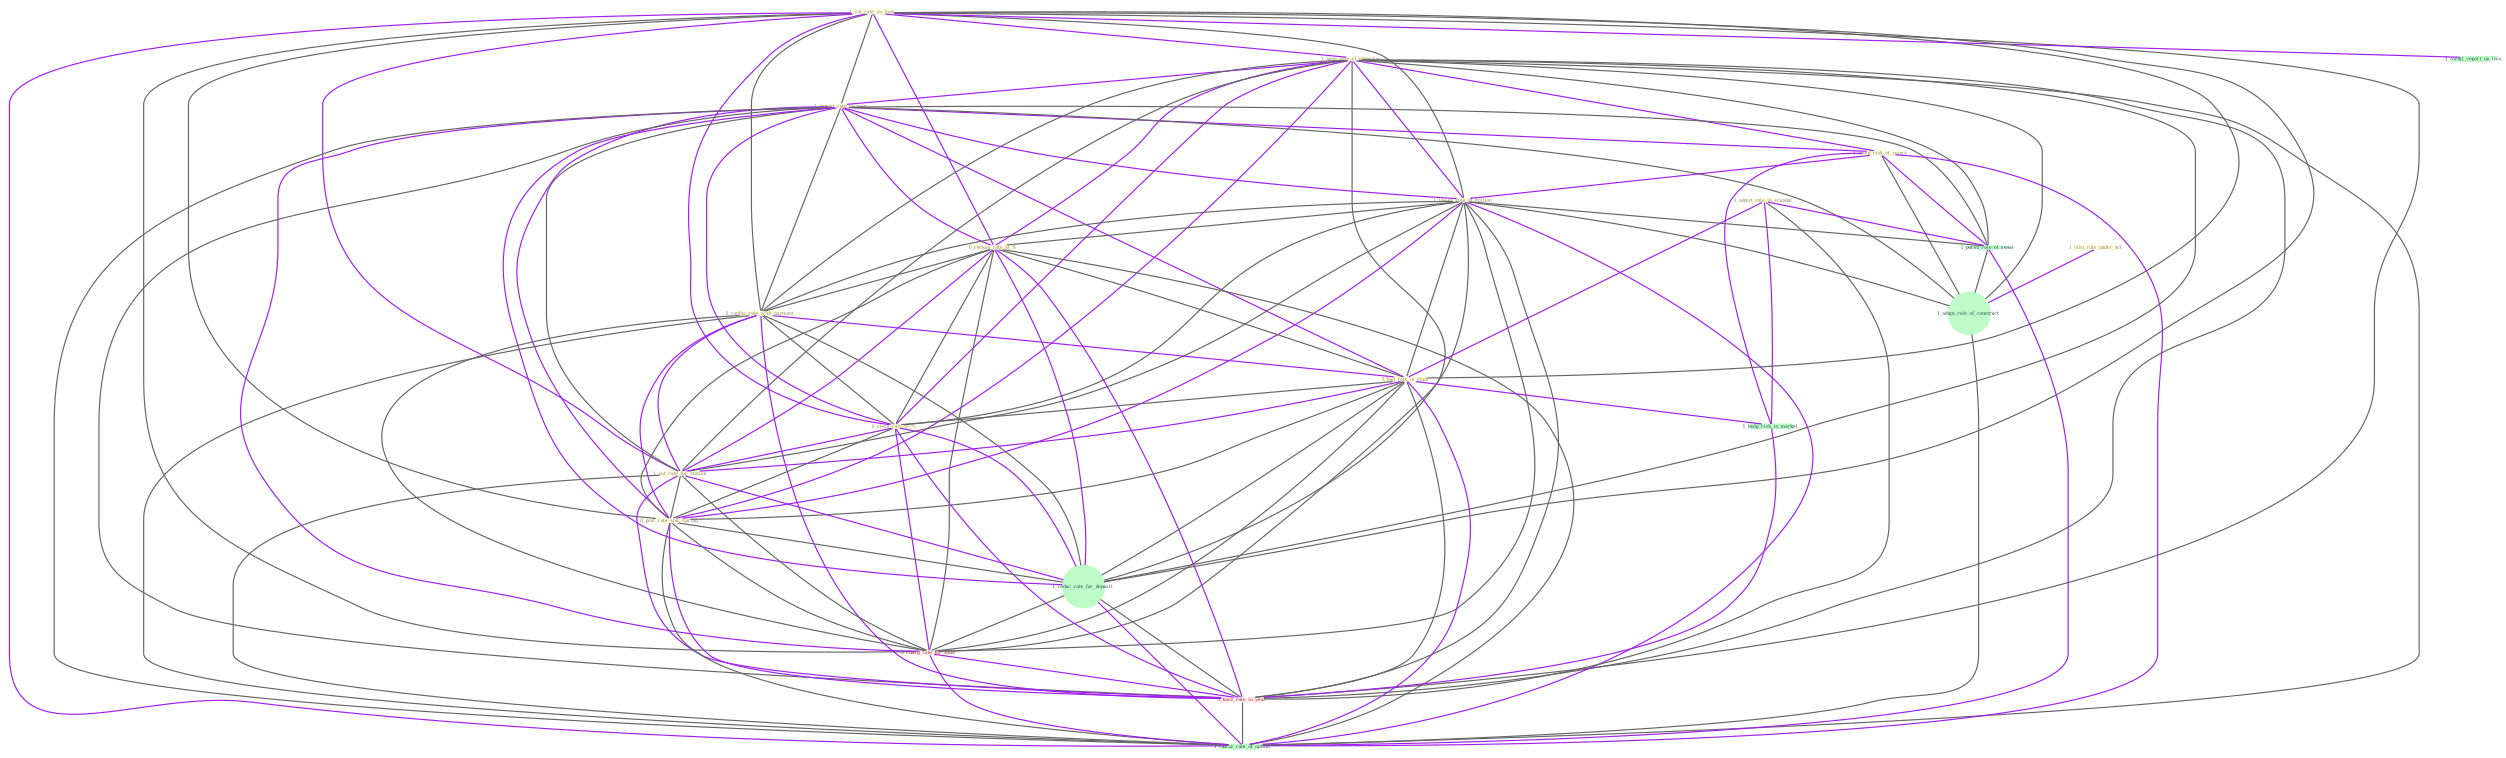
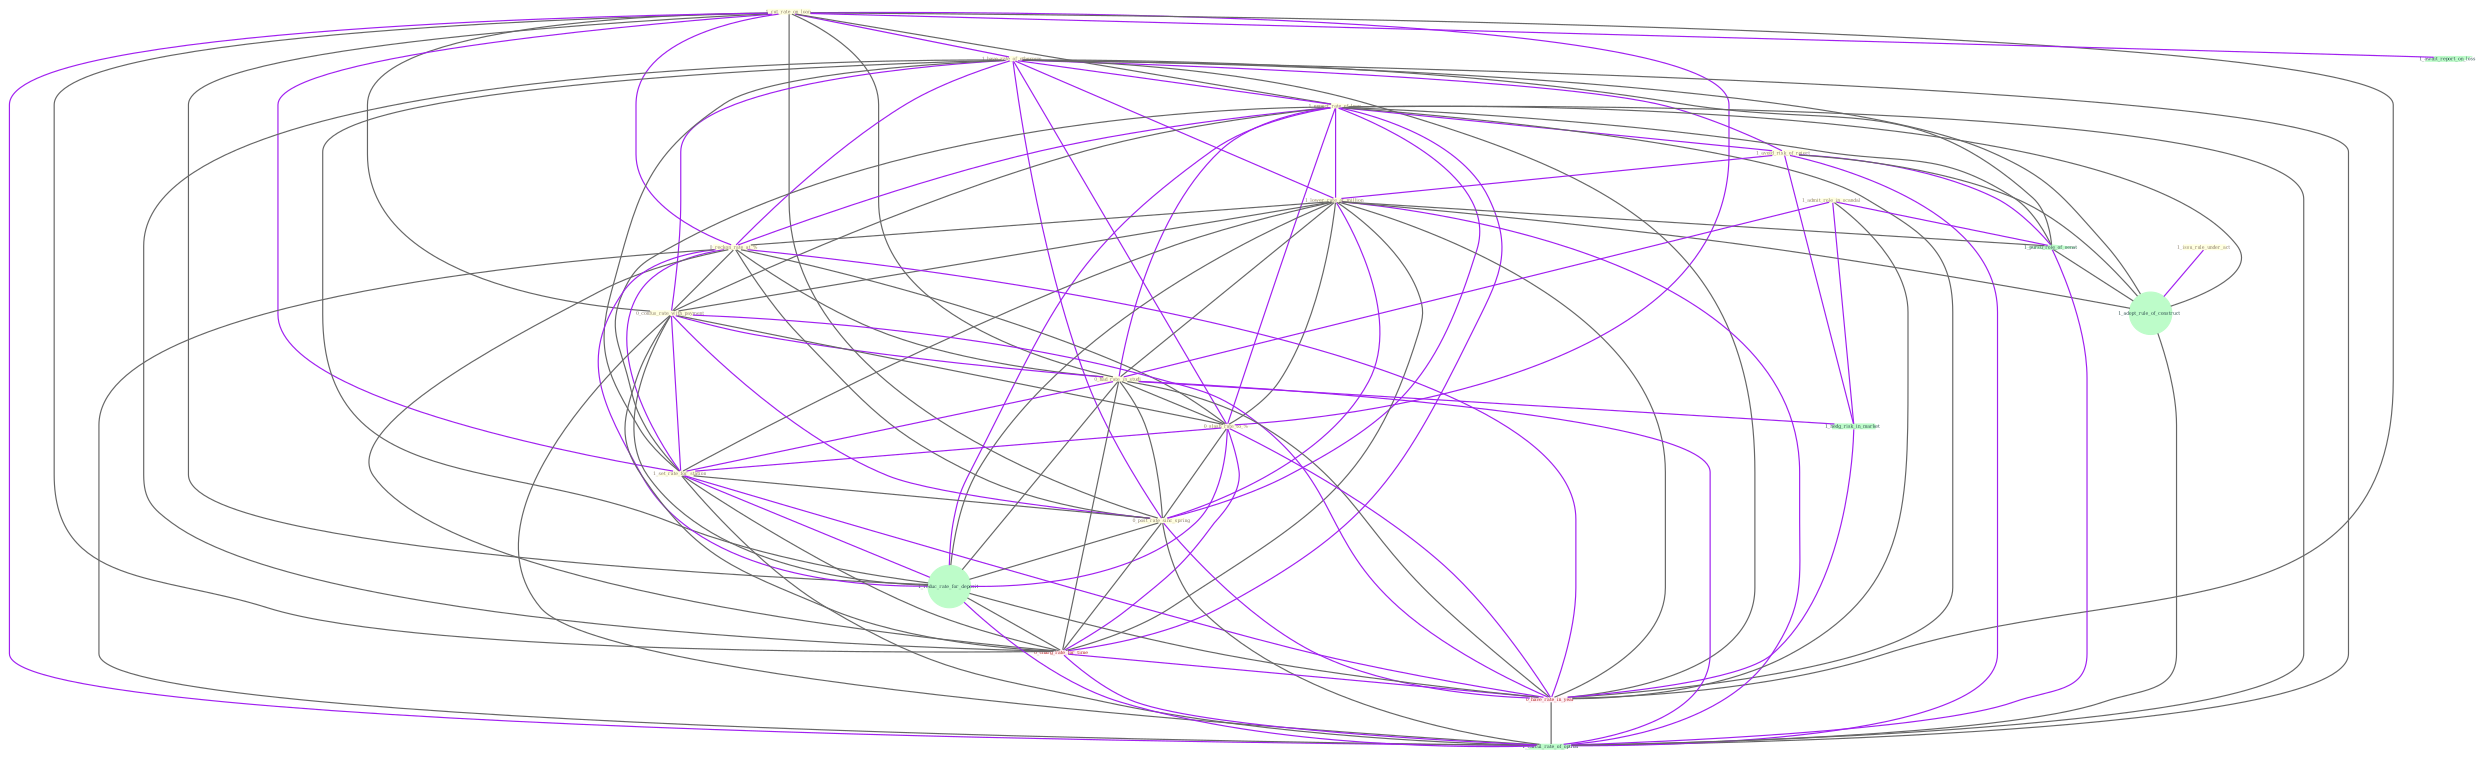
(1223, 32) -> none
(1030, 131) -> (754, 99)
